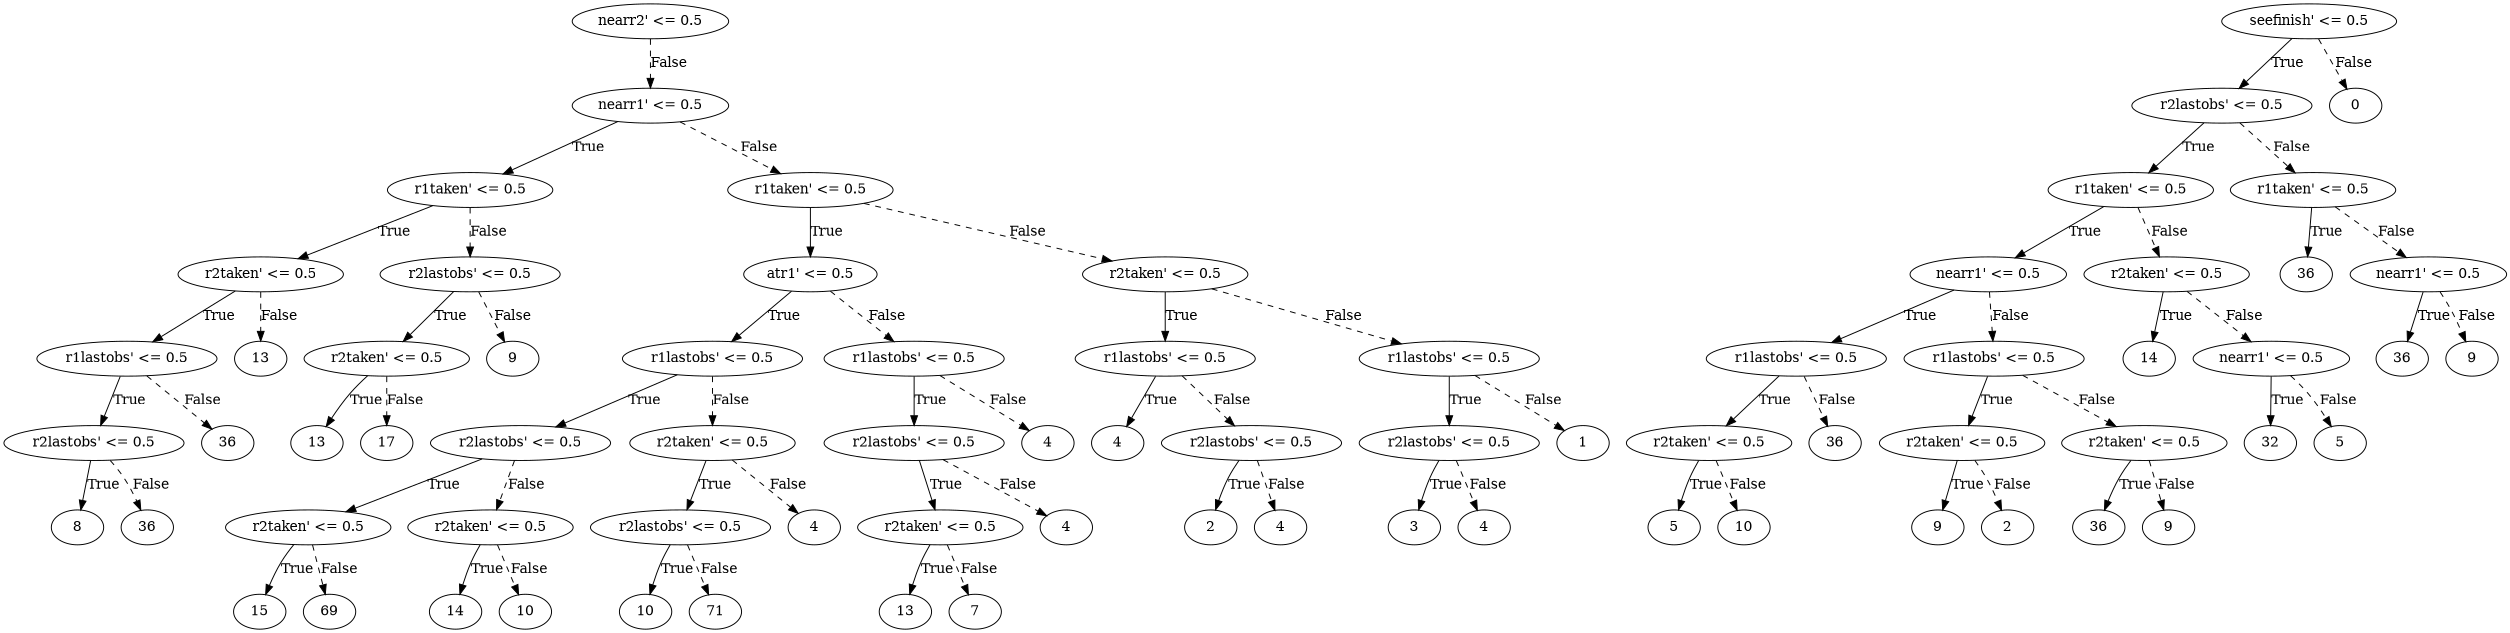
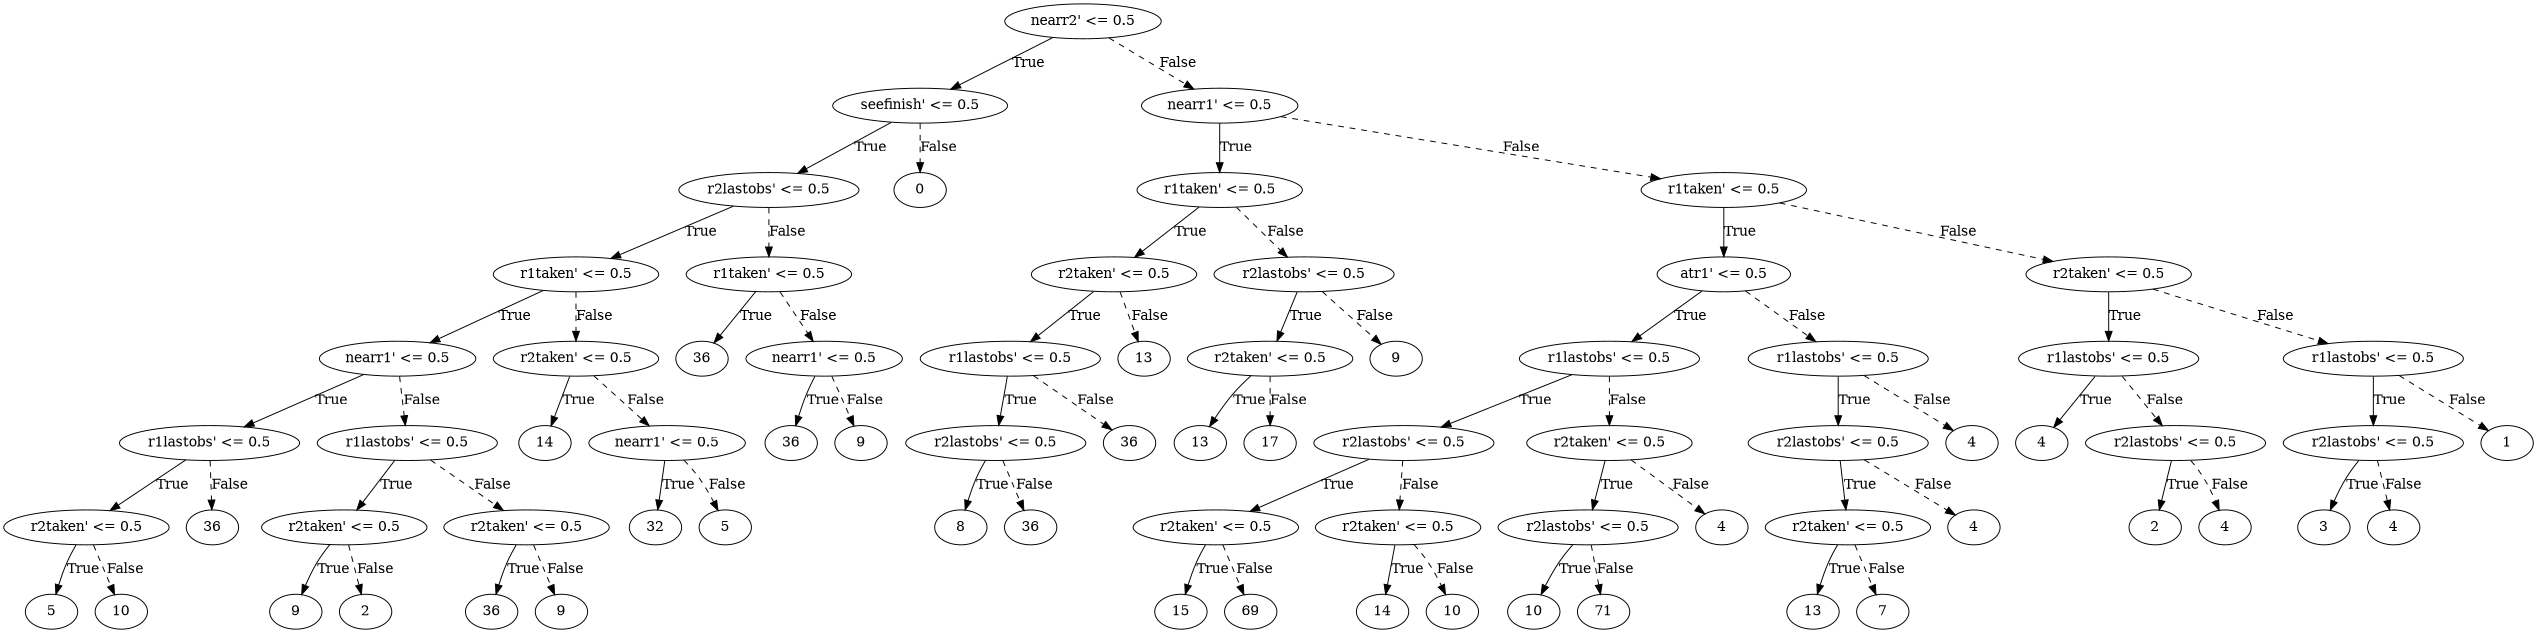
none -> (1006, 61)
